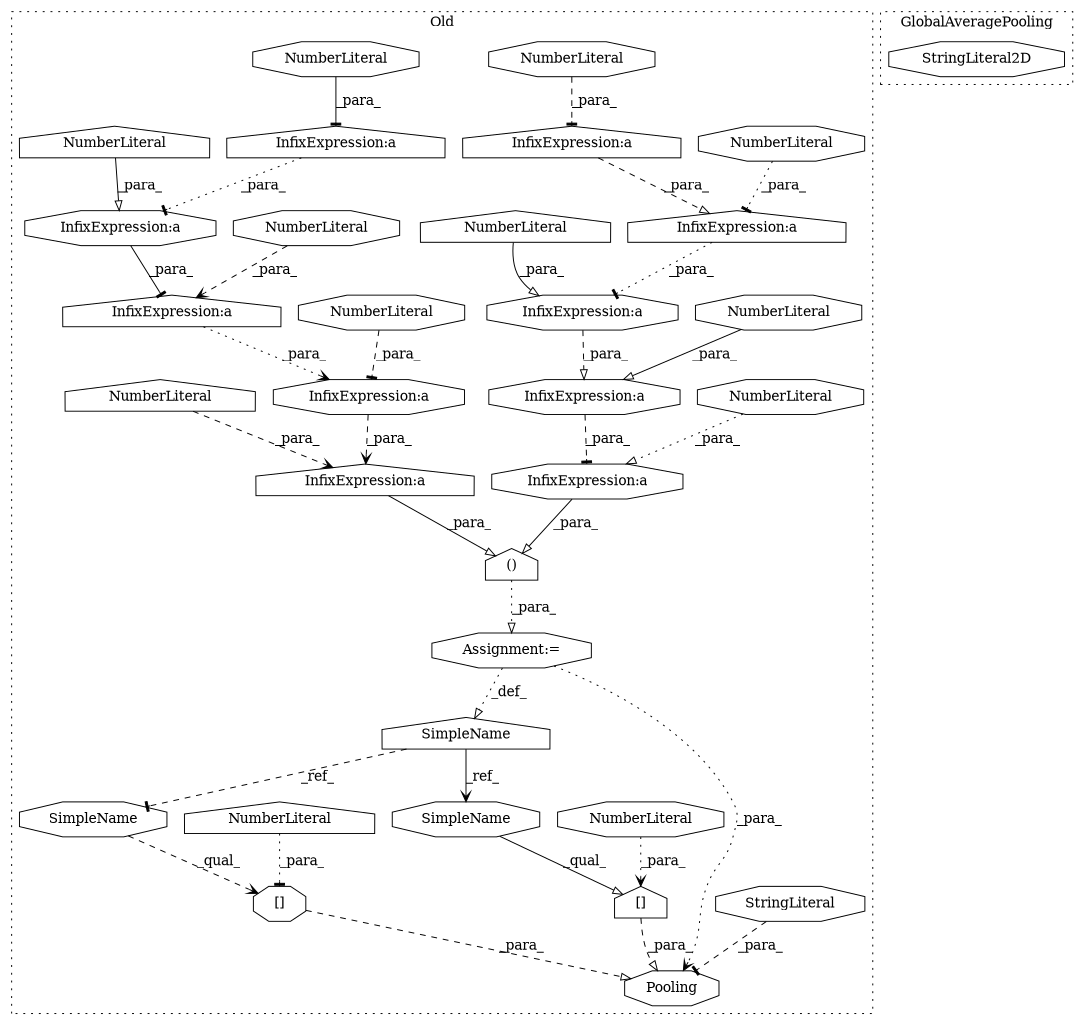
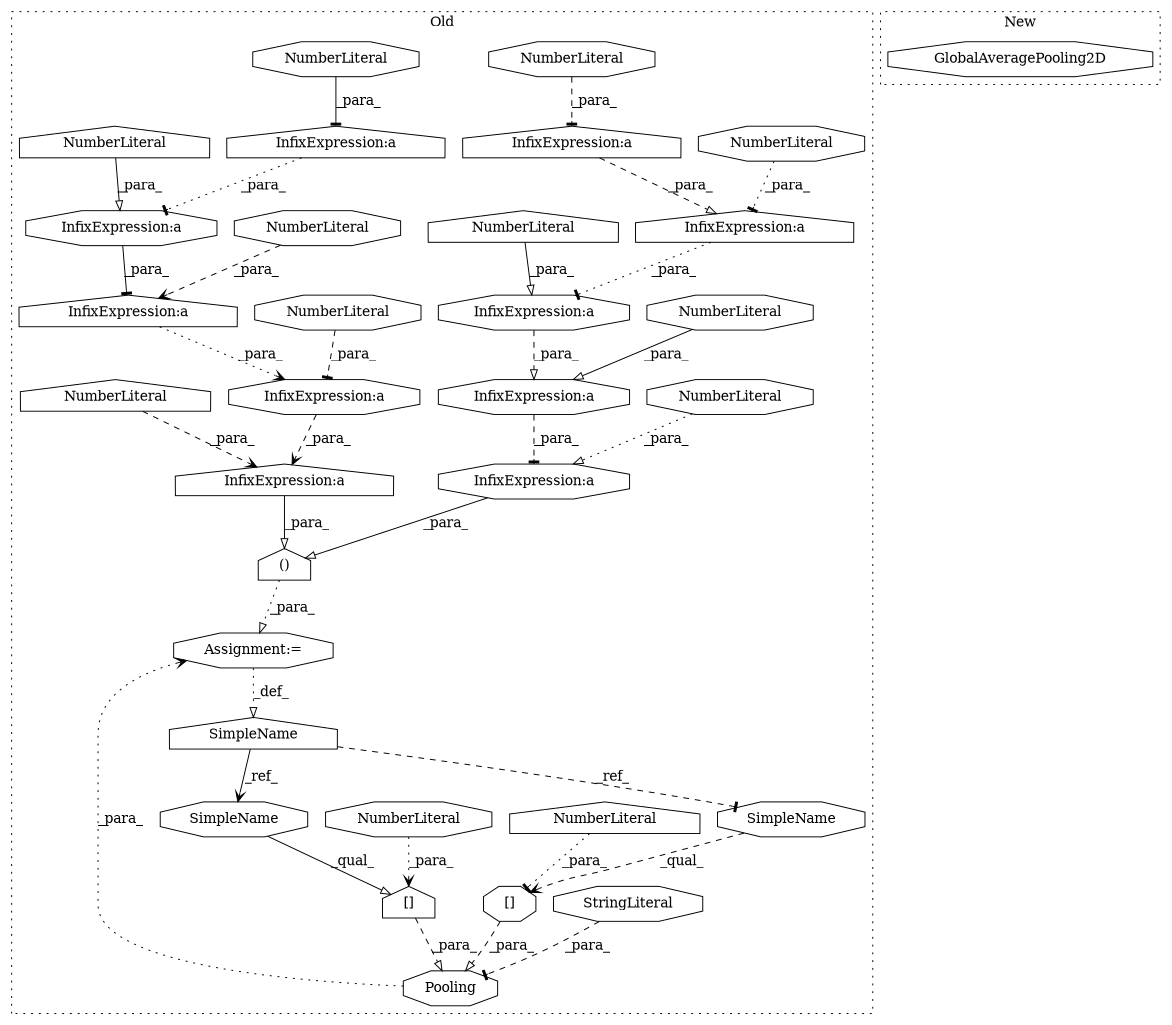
(977, 23) -> (1020, 23)
(977, 59) -> (1020, 59)
(717, 777) -> (107, 925)
